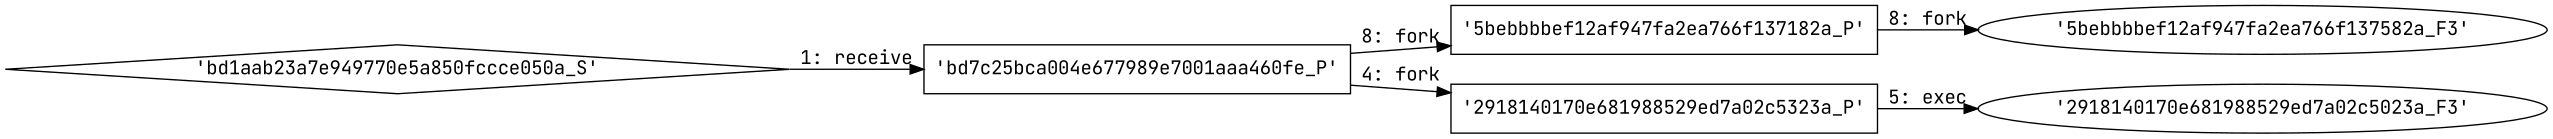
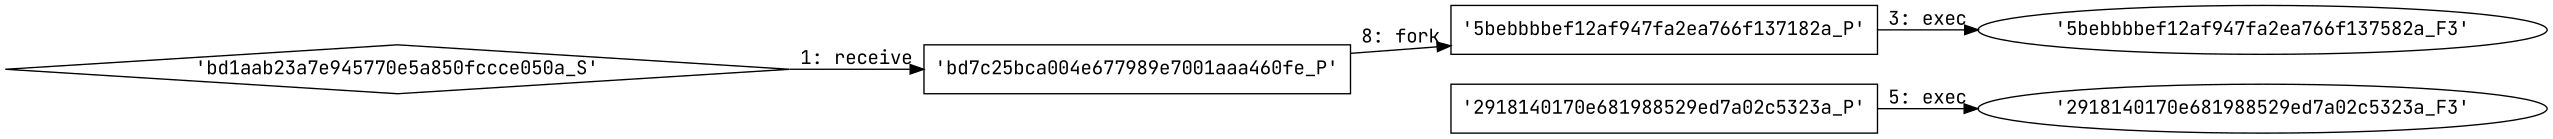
(1928, 20) -> (1928, 20)
(397, 69) -> (397, 69)
(1394, 88) -> none
(2263, 109) -> (2263, 109)
